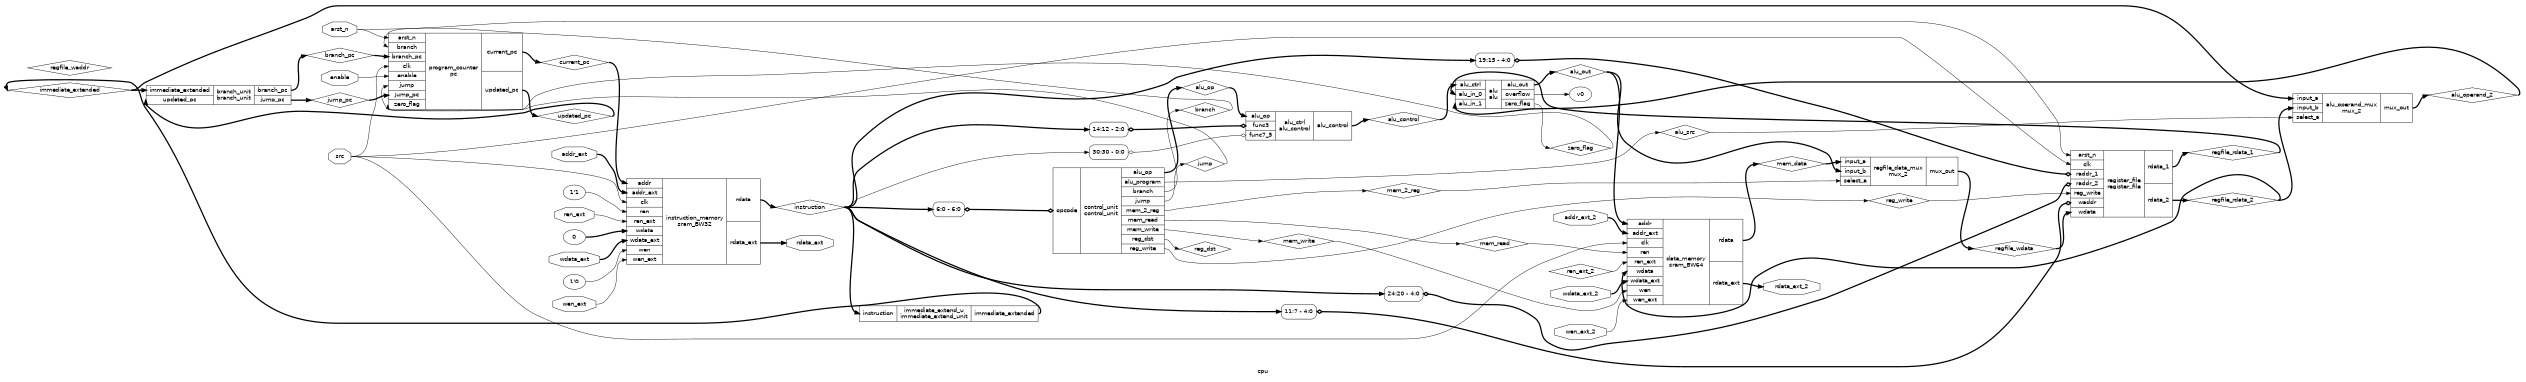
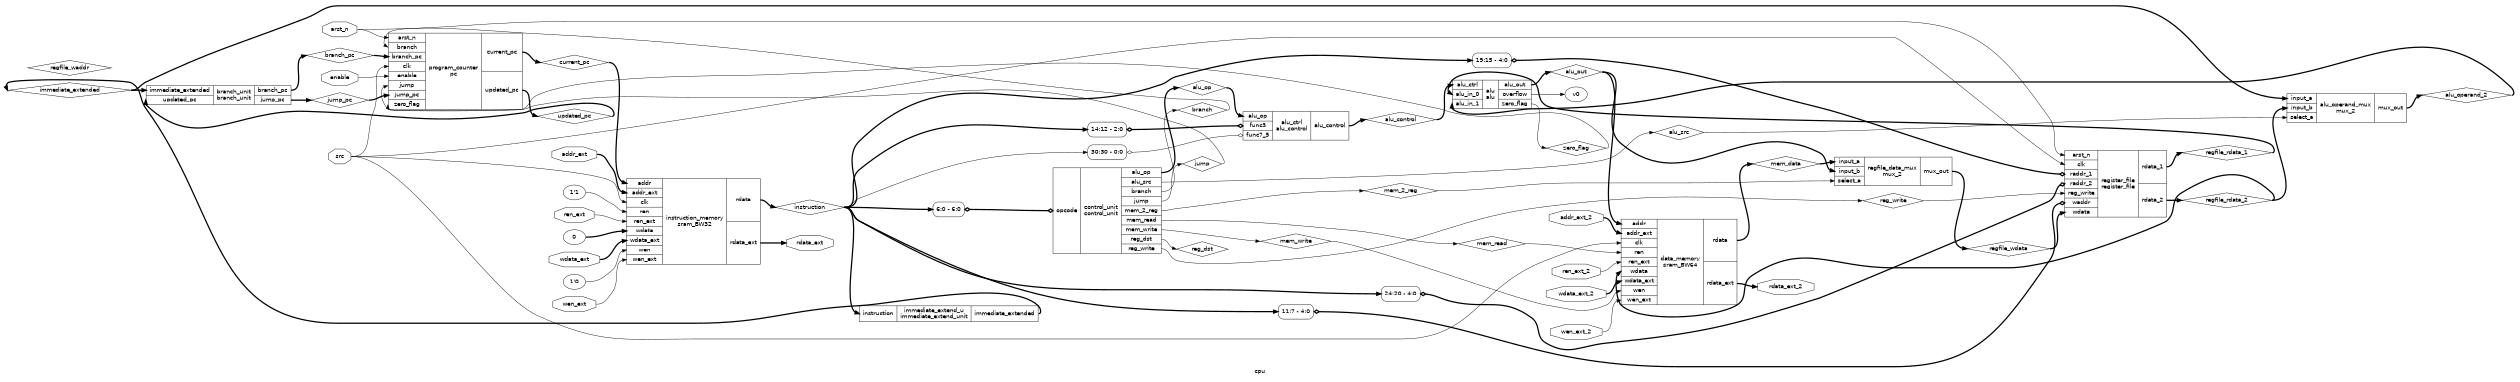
(1143, 182) -> (1141, 182)
(1581, 272) -> (1576, 272)
